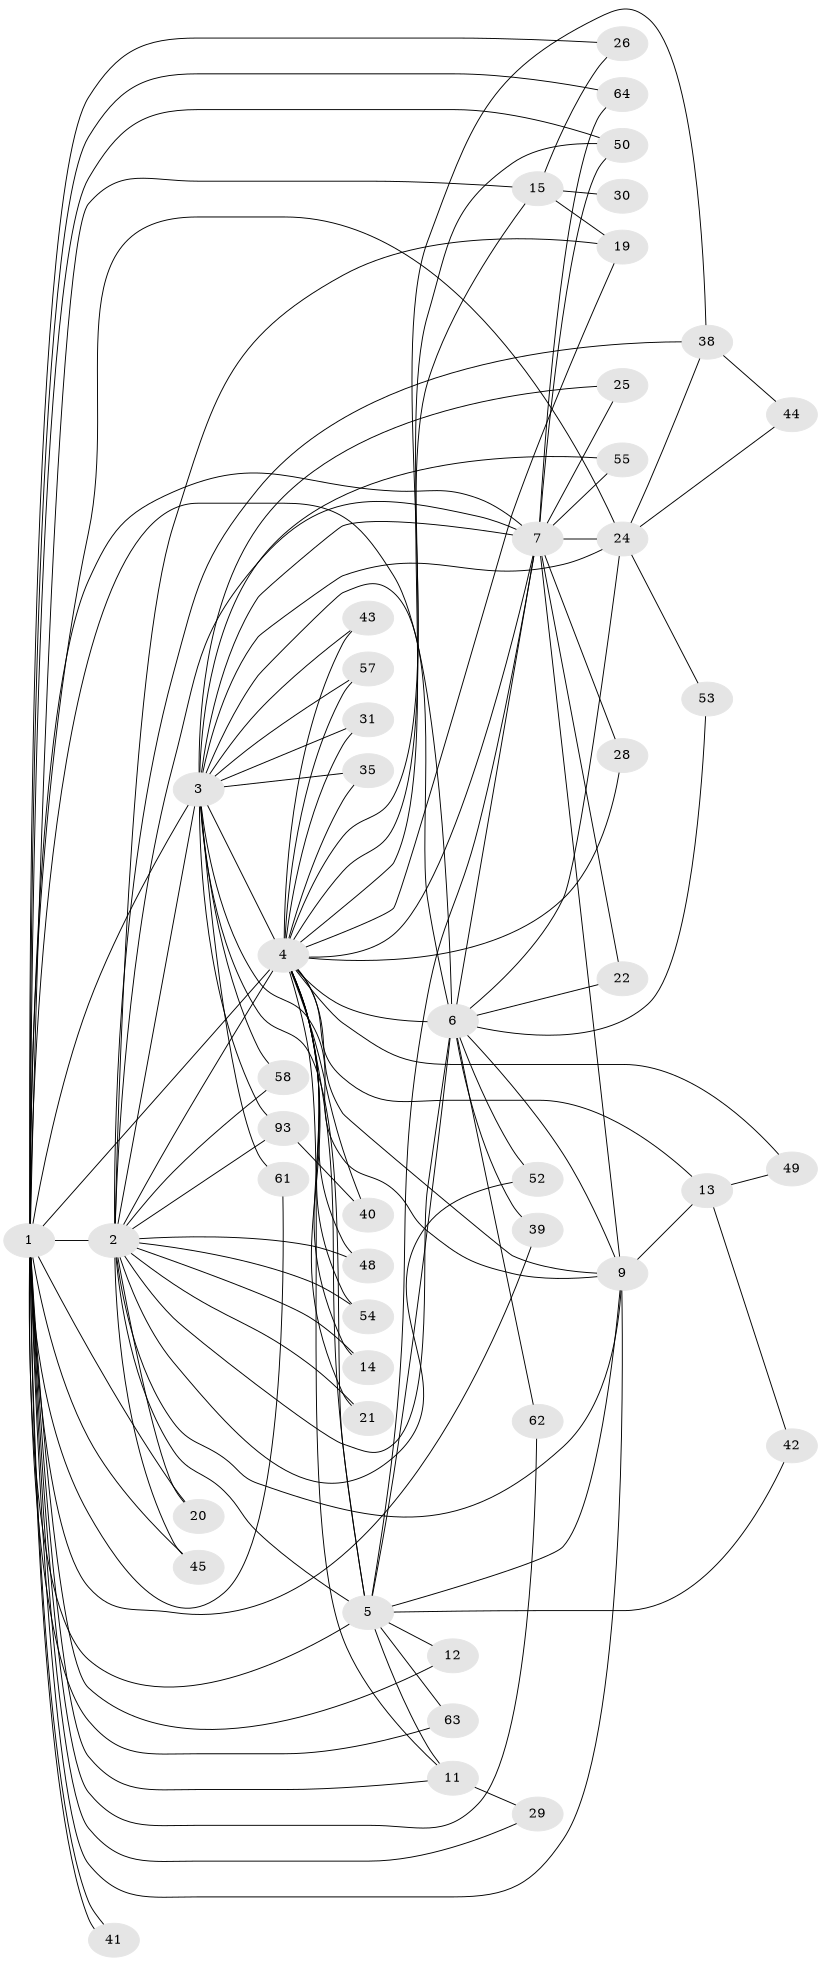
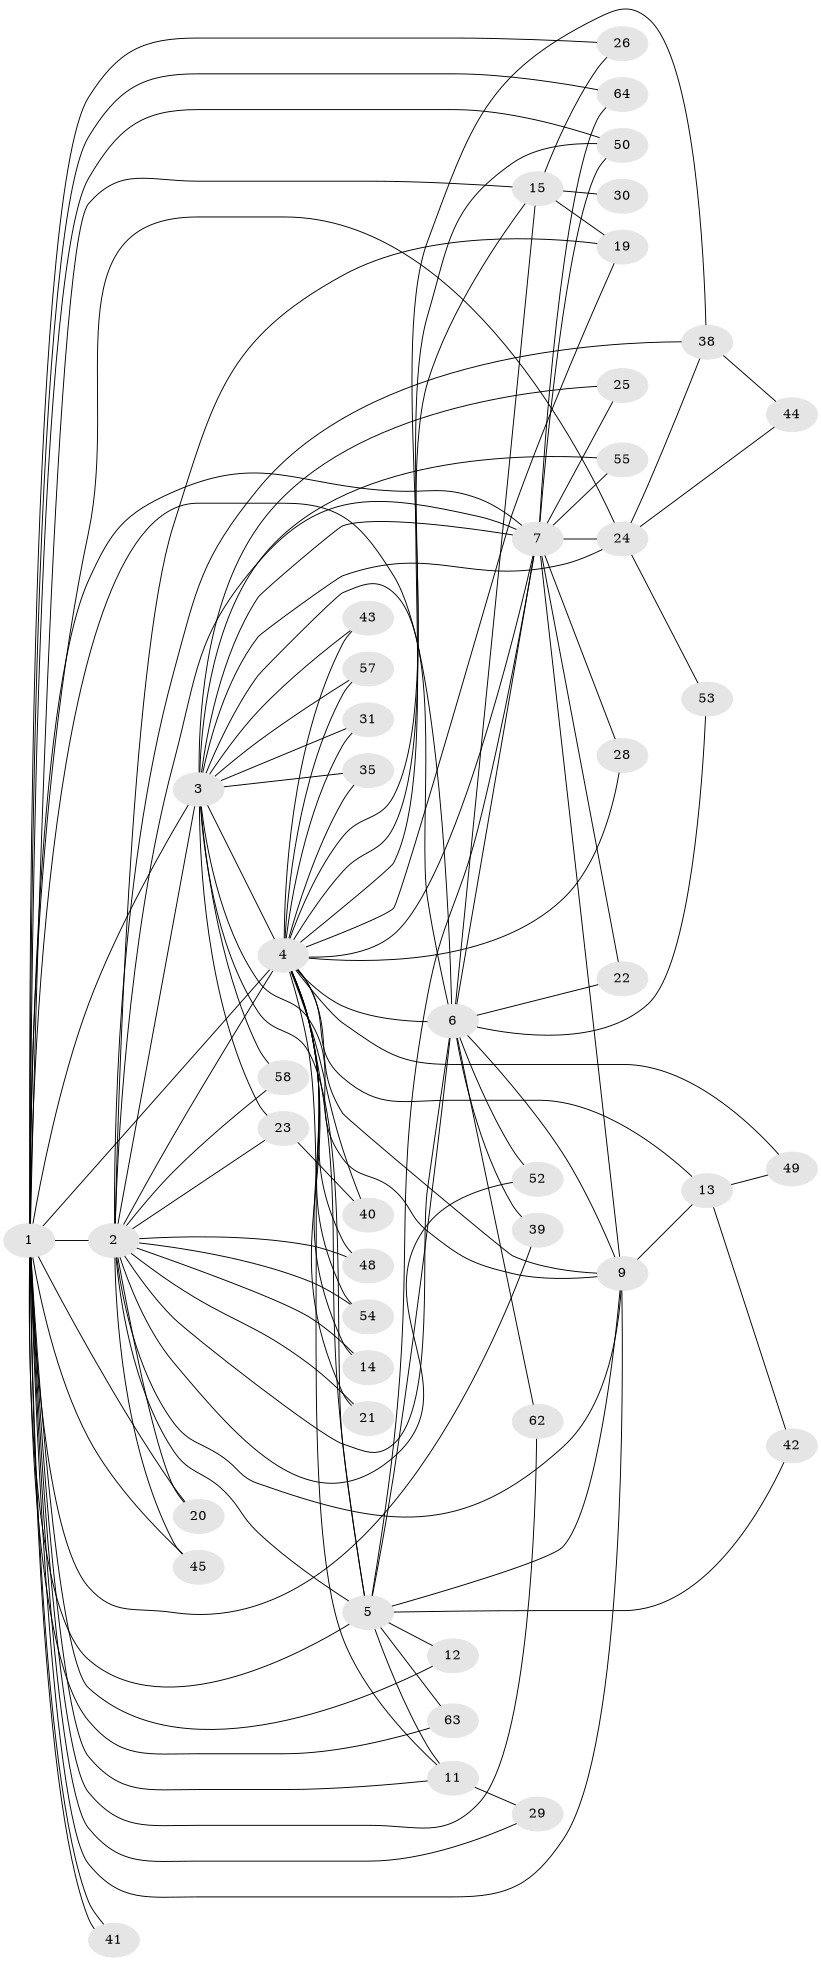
(582, 812) -> (495, 605)
(283, 1128) -> (283, 1128)
(283, 1179) -> none
